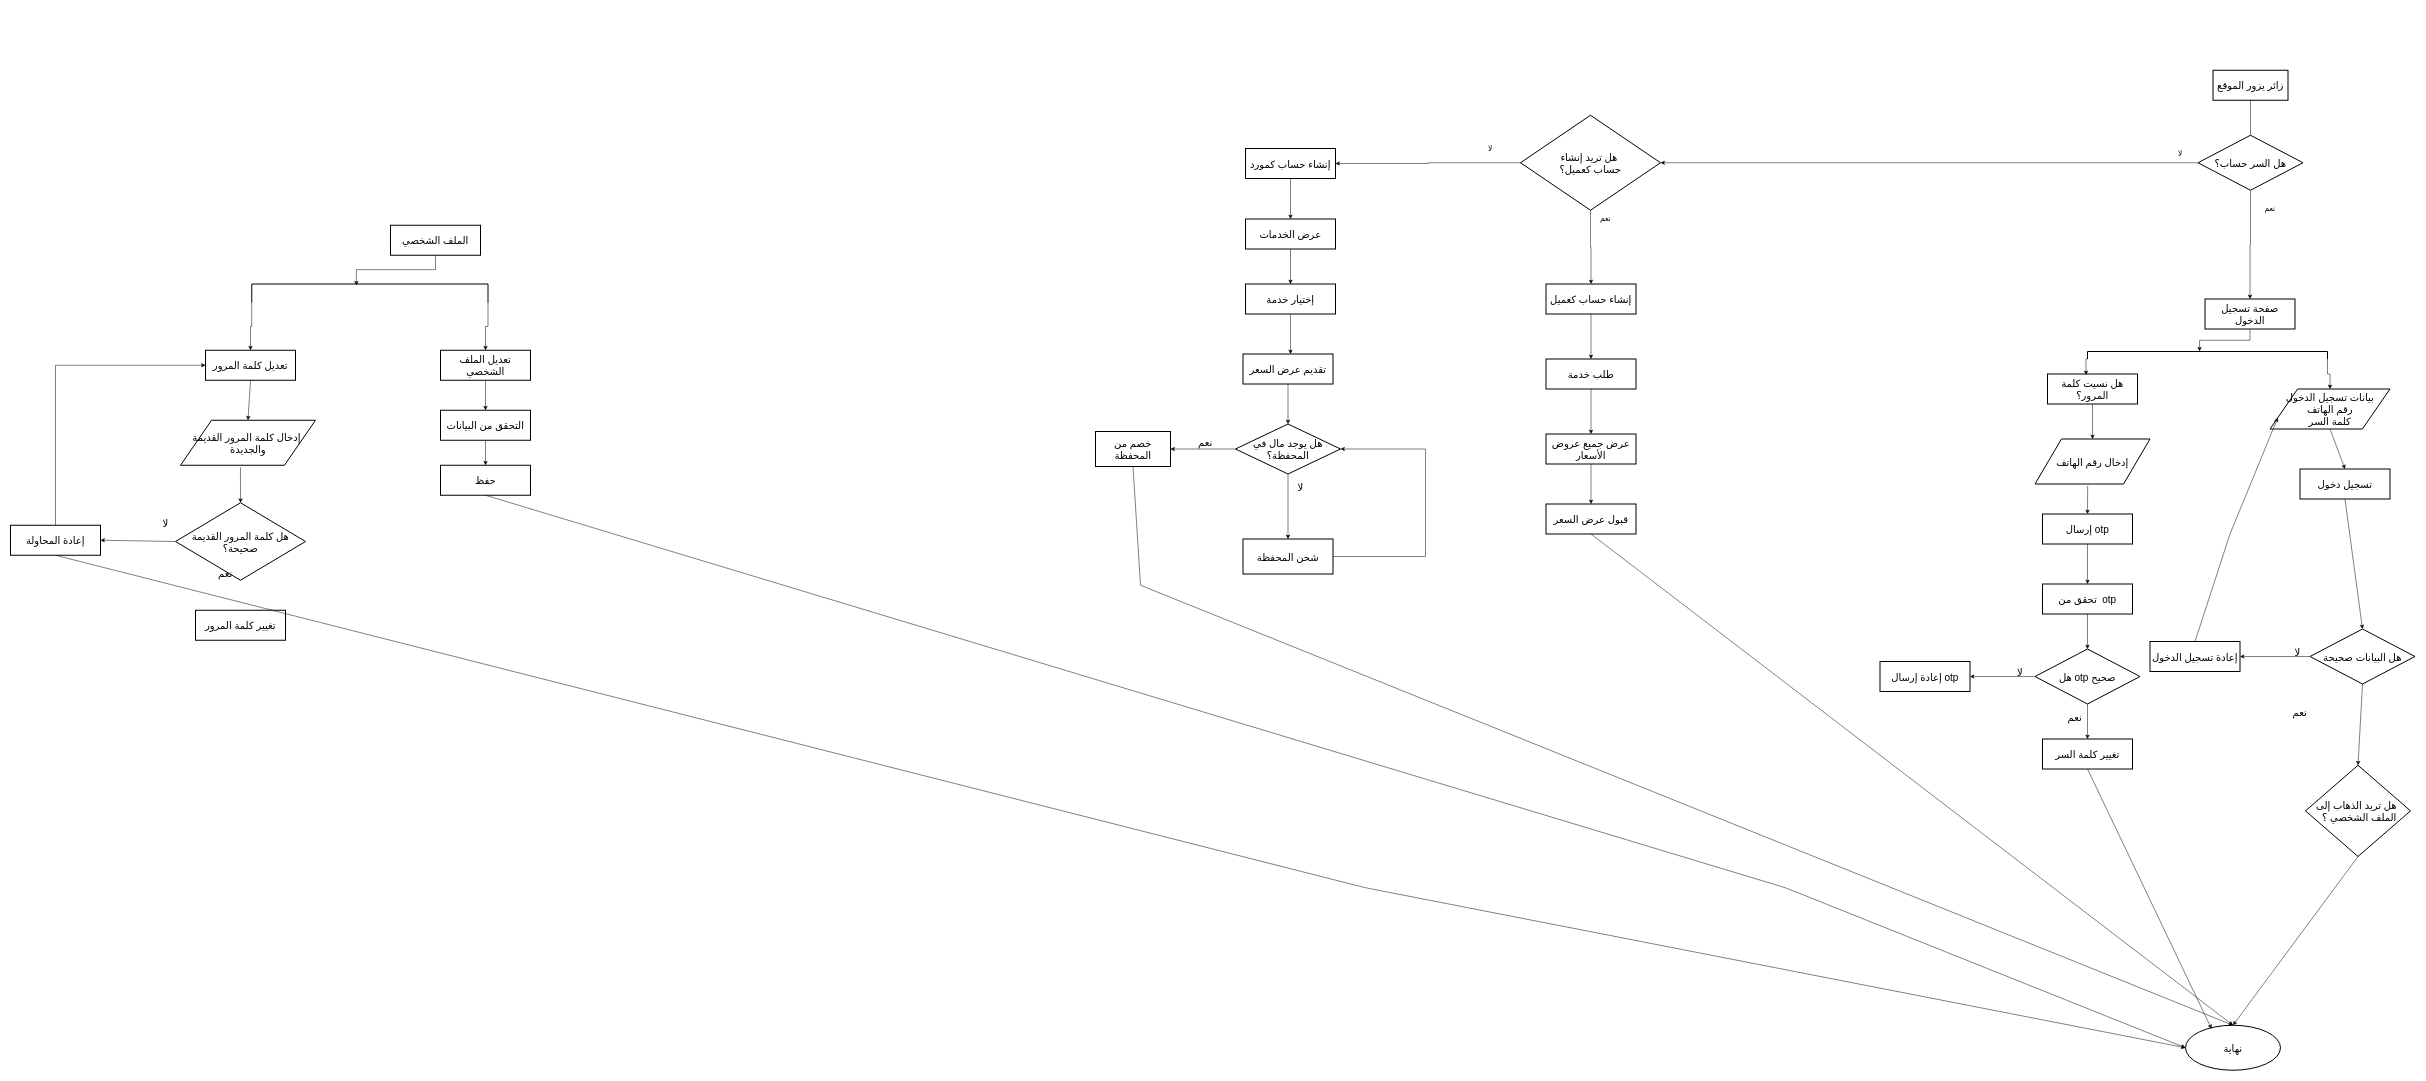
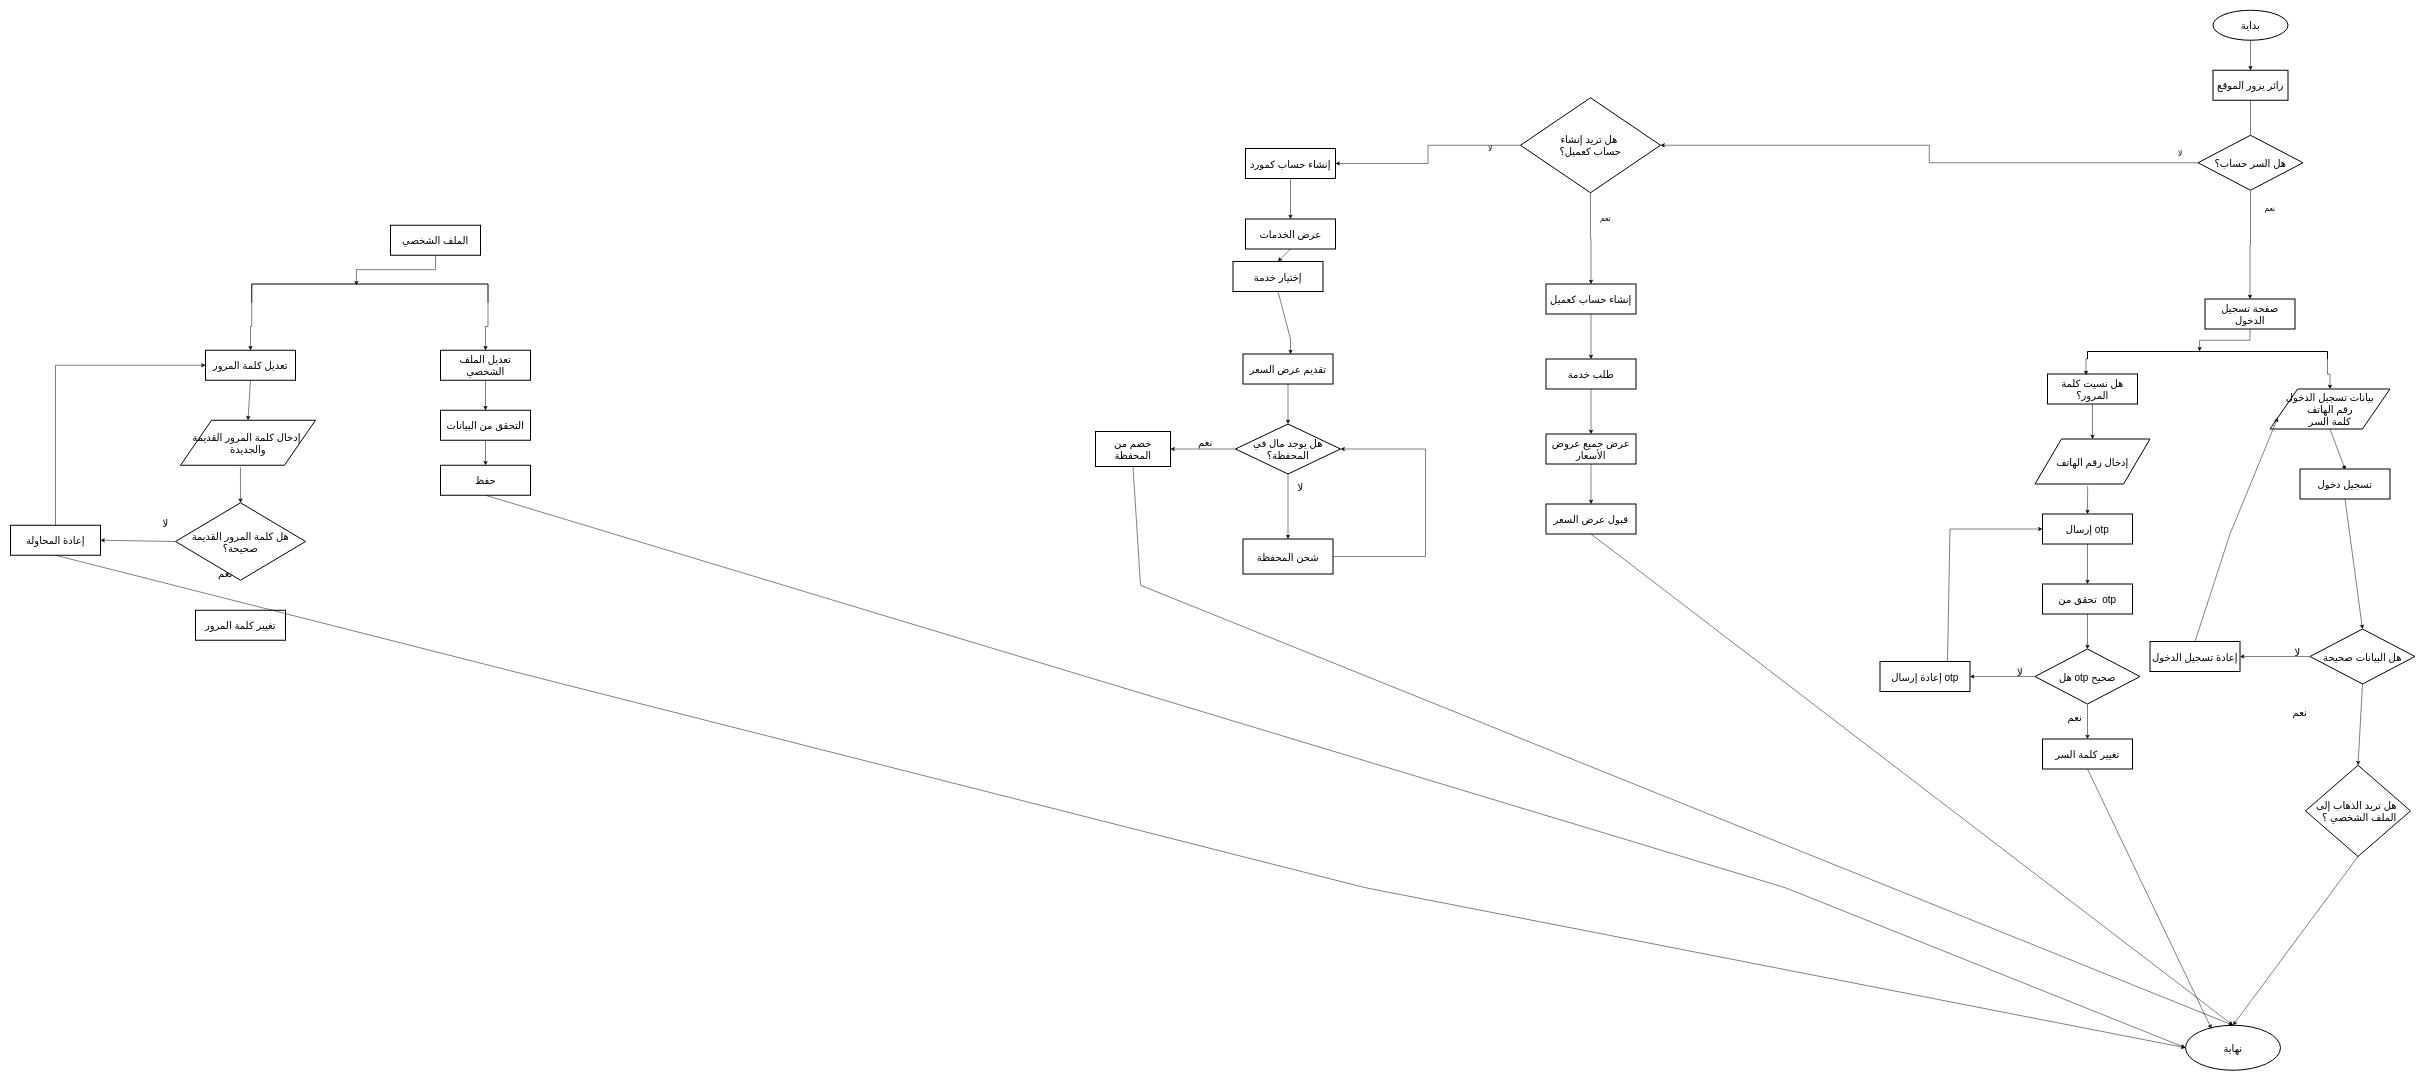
none -> (2250, 25)
none -> (2250, 65)
(1590, 163) -> (1590, 145)
(1290, 299) -> (1278, 277)
(2343, 464) -> (2343, 463)
none -> (1948, 608)
